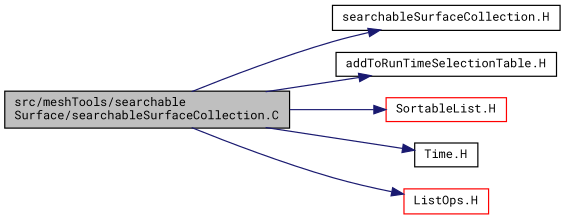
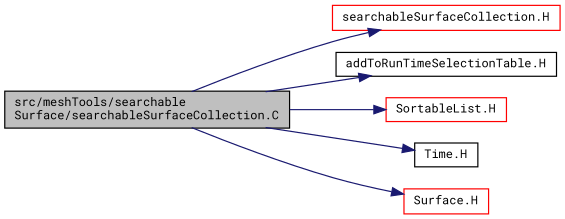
(446, 18) -> (446, 18)
(446, 201) -> (446, 201)
